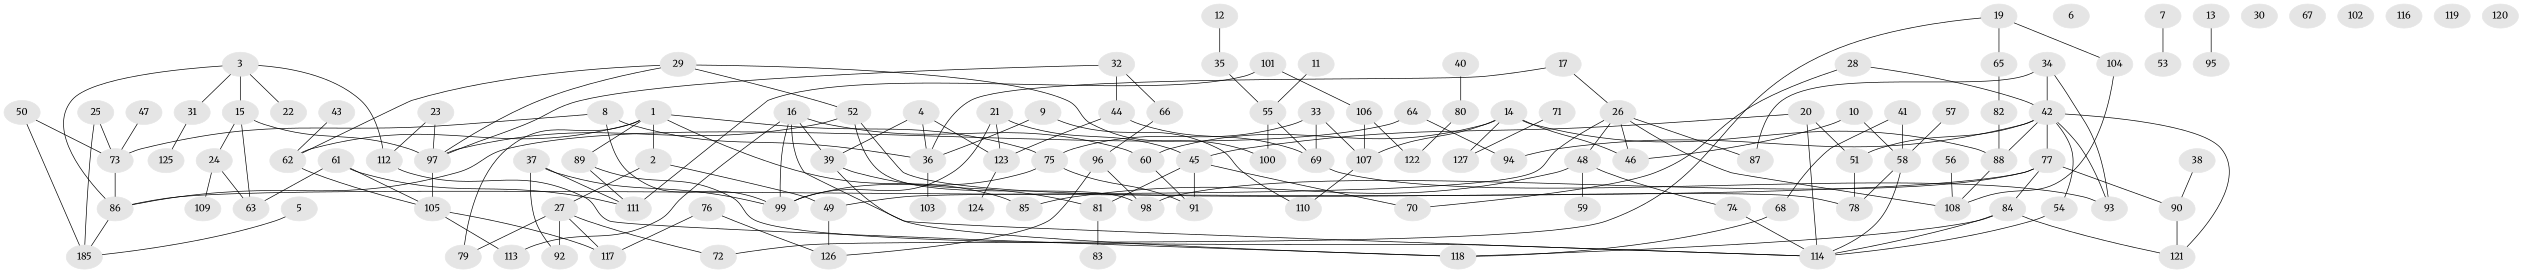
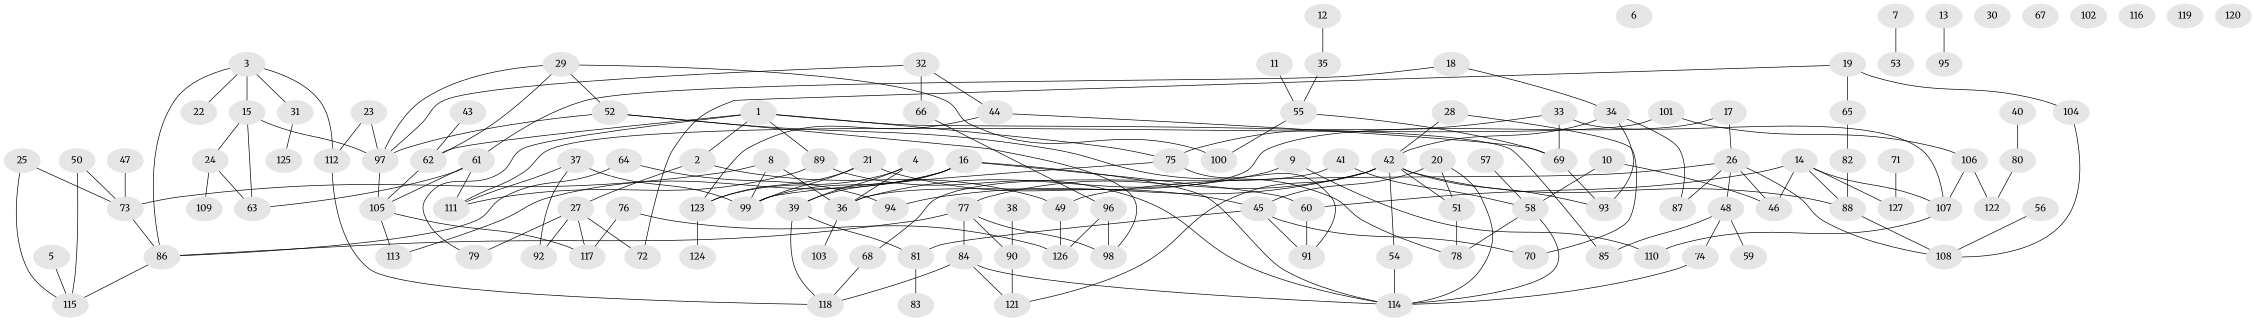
none -> (1451, 64)
(84, 257) -> (70, 305)
